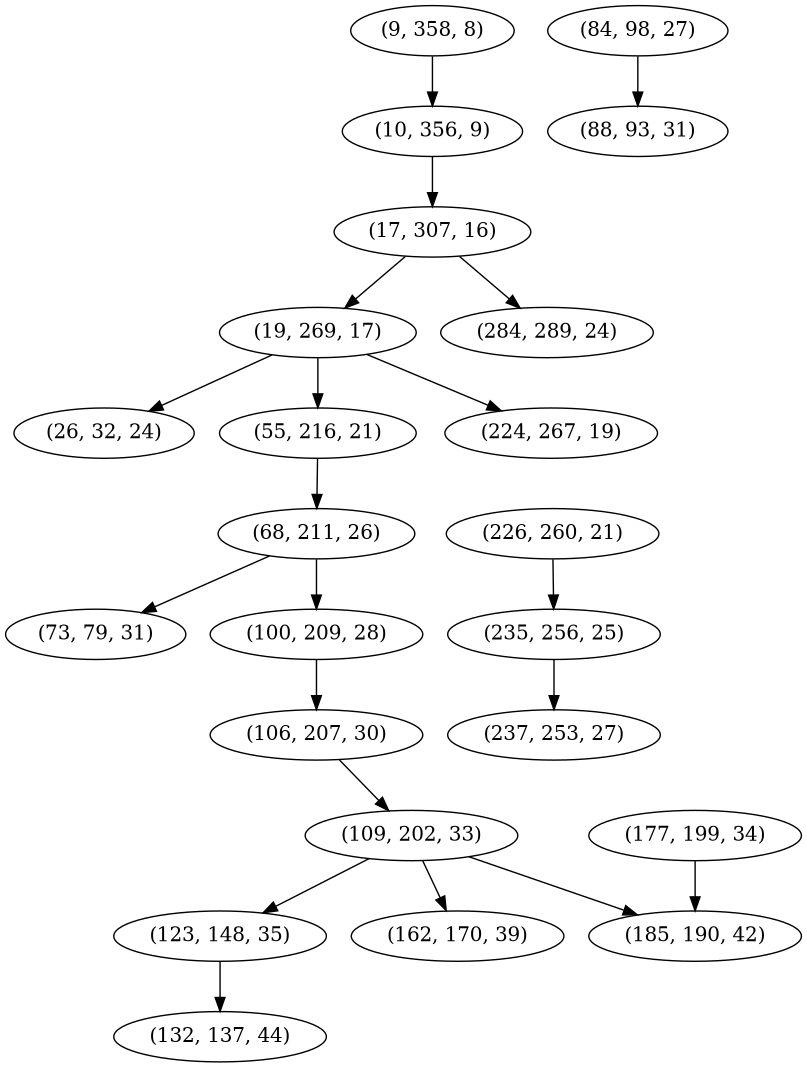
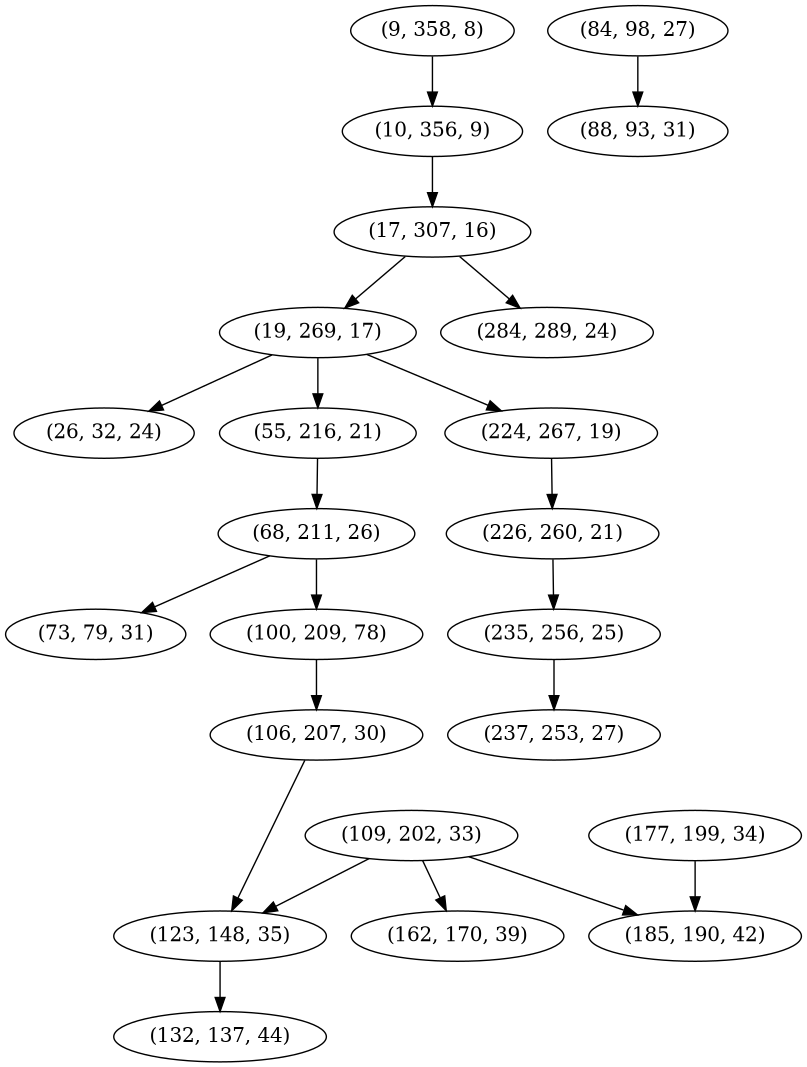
none -> (552, 477)
(316, 634) -> (316, 634)
(359, 780) -> (271, 829)
